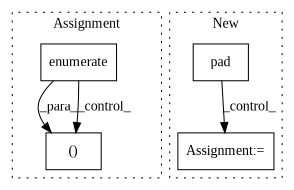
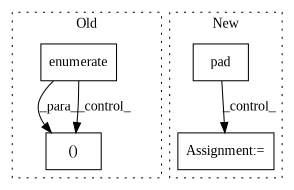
(87, 24) -> (87, 24)
